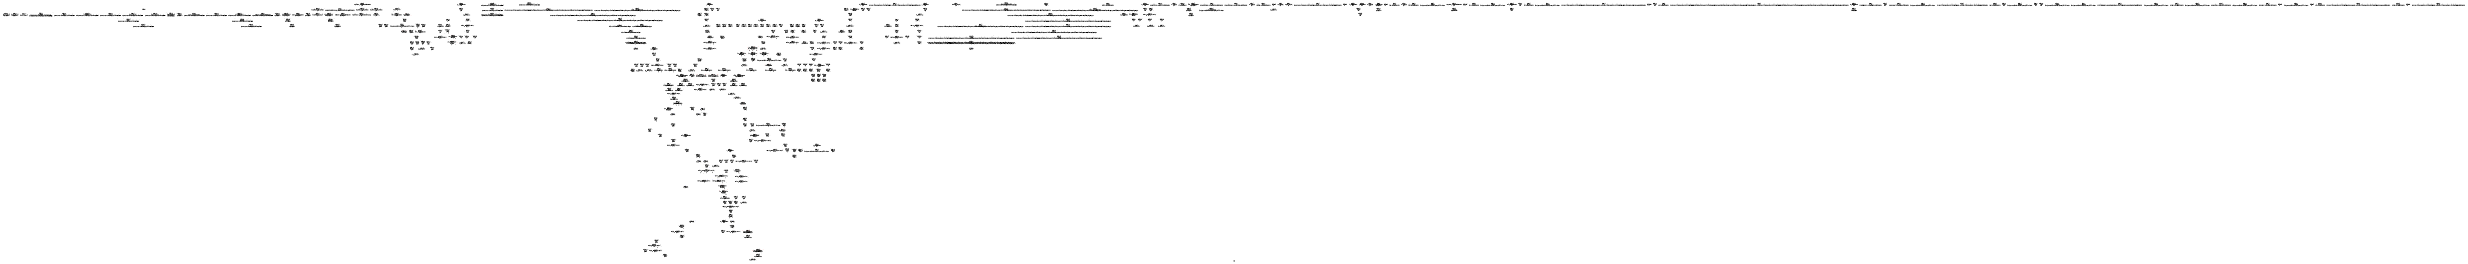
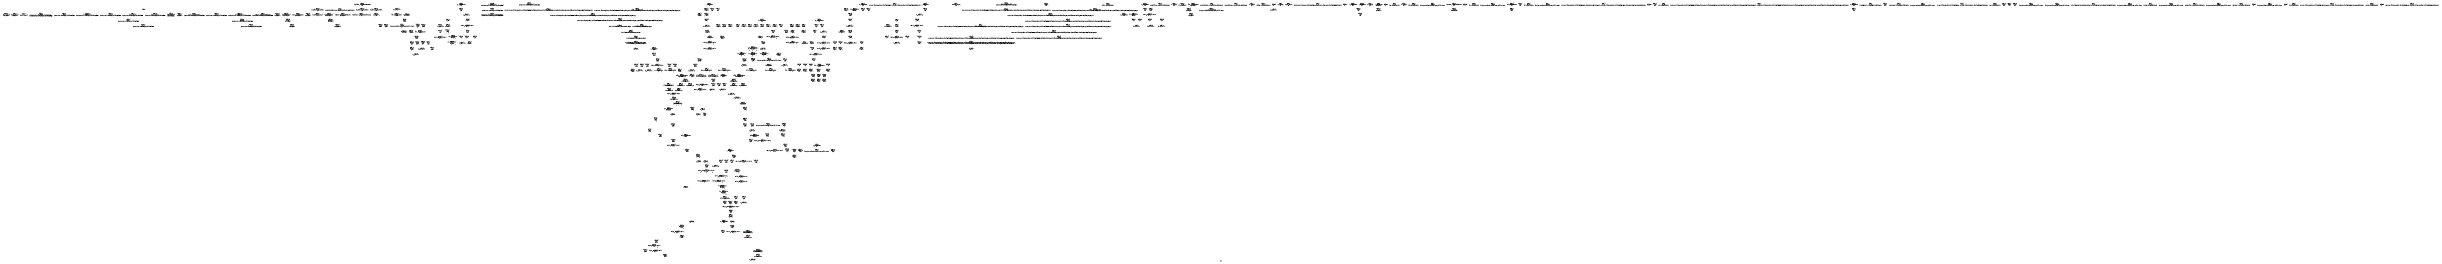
(2020, 5) -> none
(1854, 11) -> (1854, 11)
